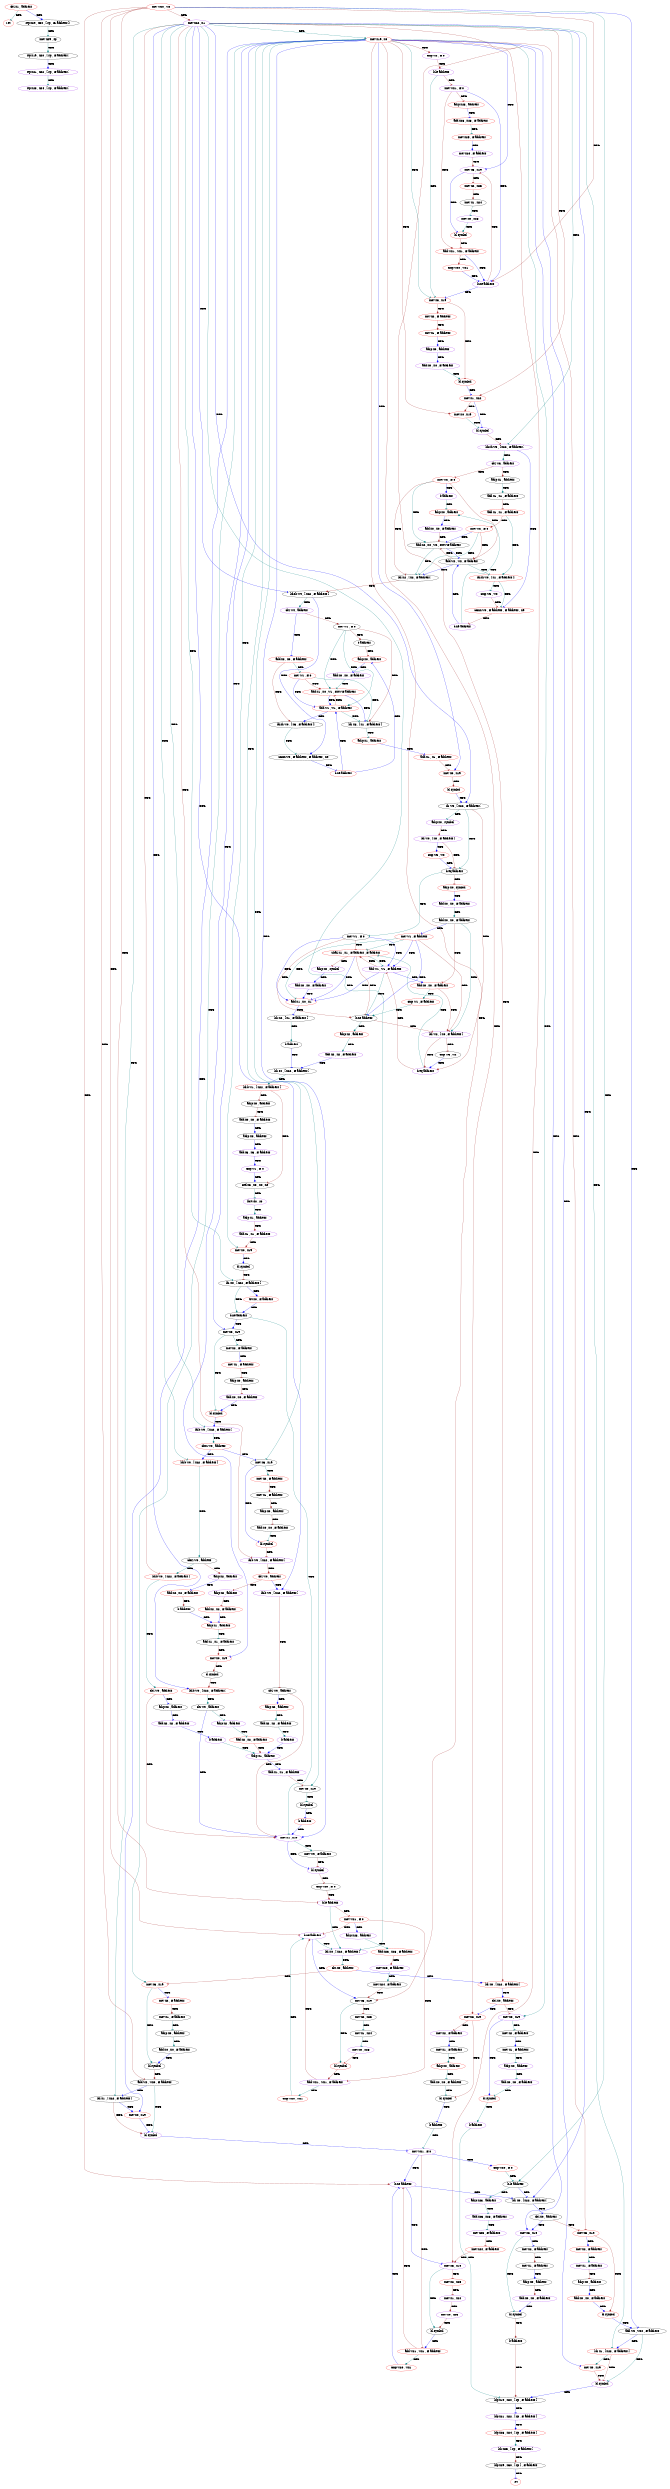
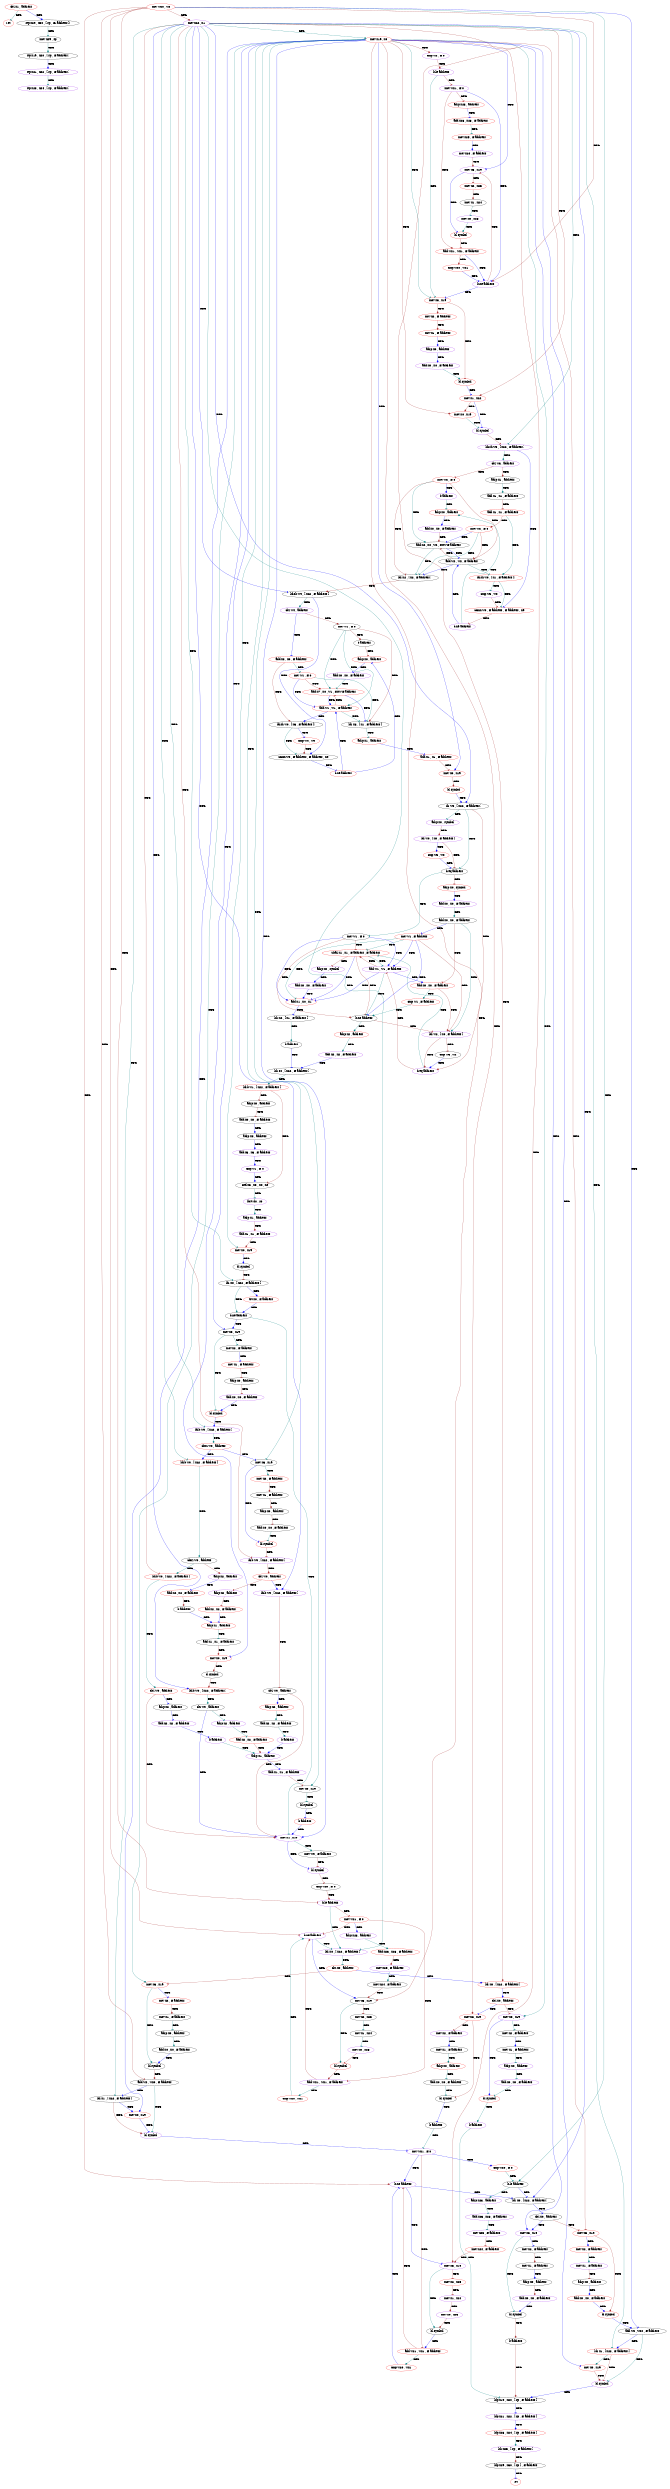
(333, 692) -> (333, 692)
none -> (307, 741)
